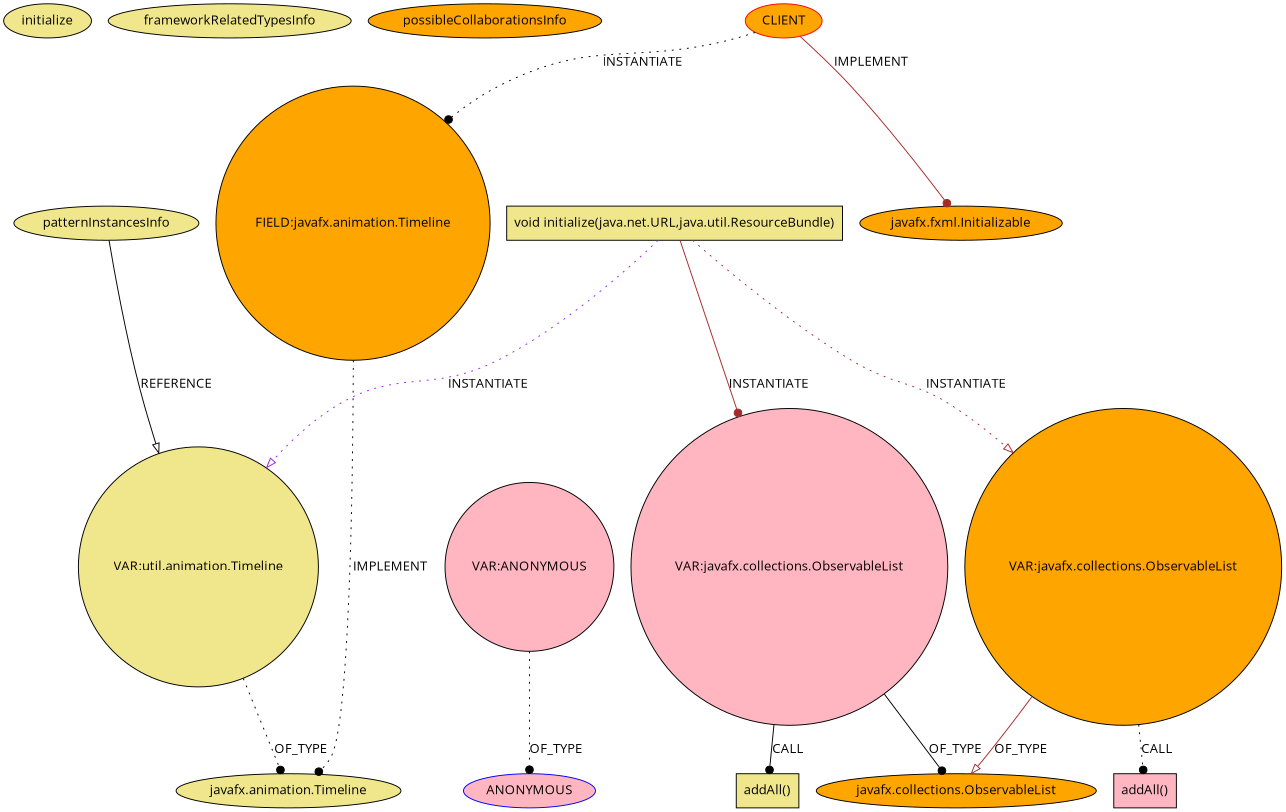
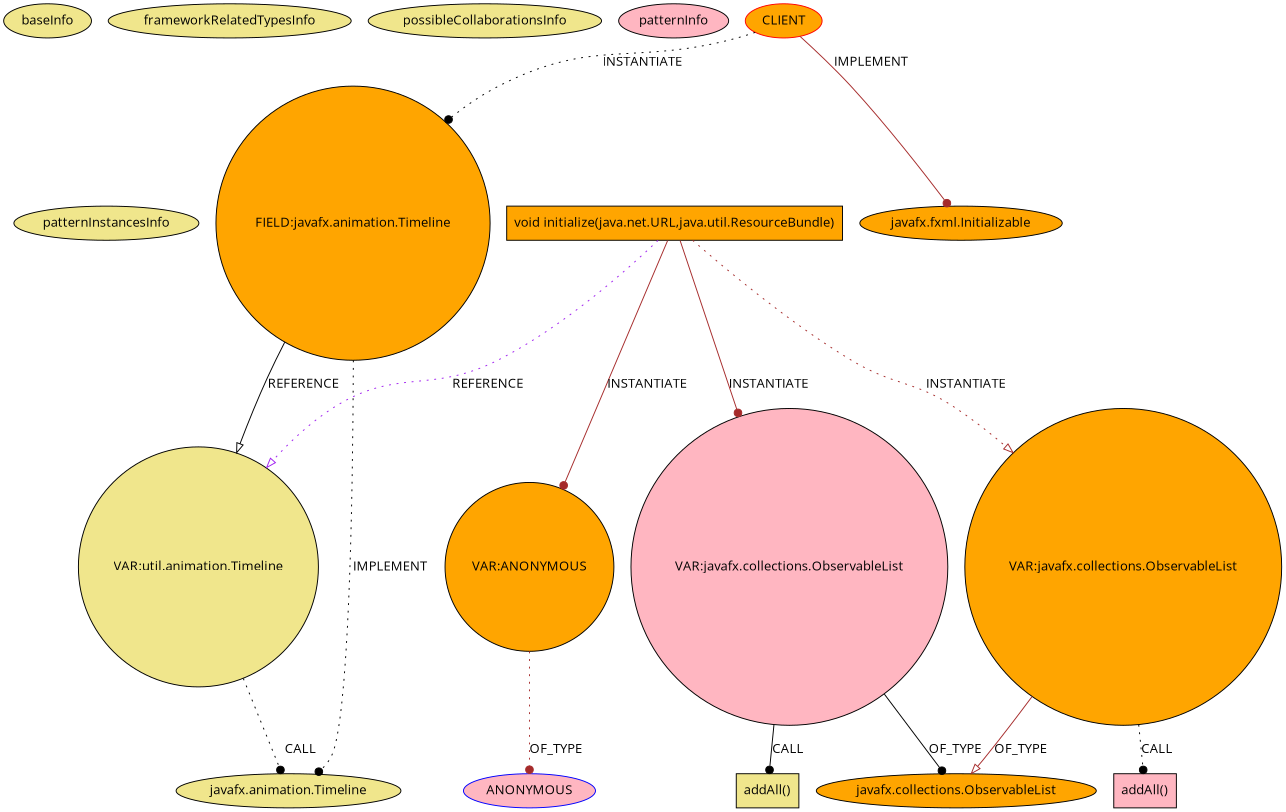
(48, 21) -> (48, 21)
(485, 21) -> (485, 21)
none -> (674, 21)
(675, 223) -> (675, 223)
(129, 343) -> (261, 392)
none -> (616, 361)
(488, 384) -> (488, 384)
(529, 567) -> (529, 567)
(529, 709) -> (529, 709)
(301, 750) -> (301, 750)
